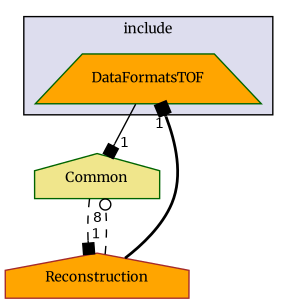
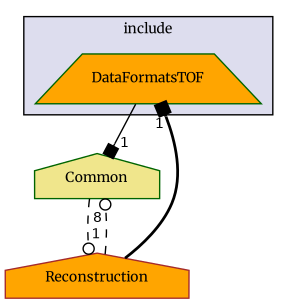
(88, 220) -> (88, 221)
